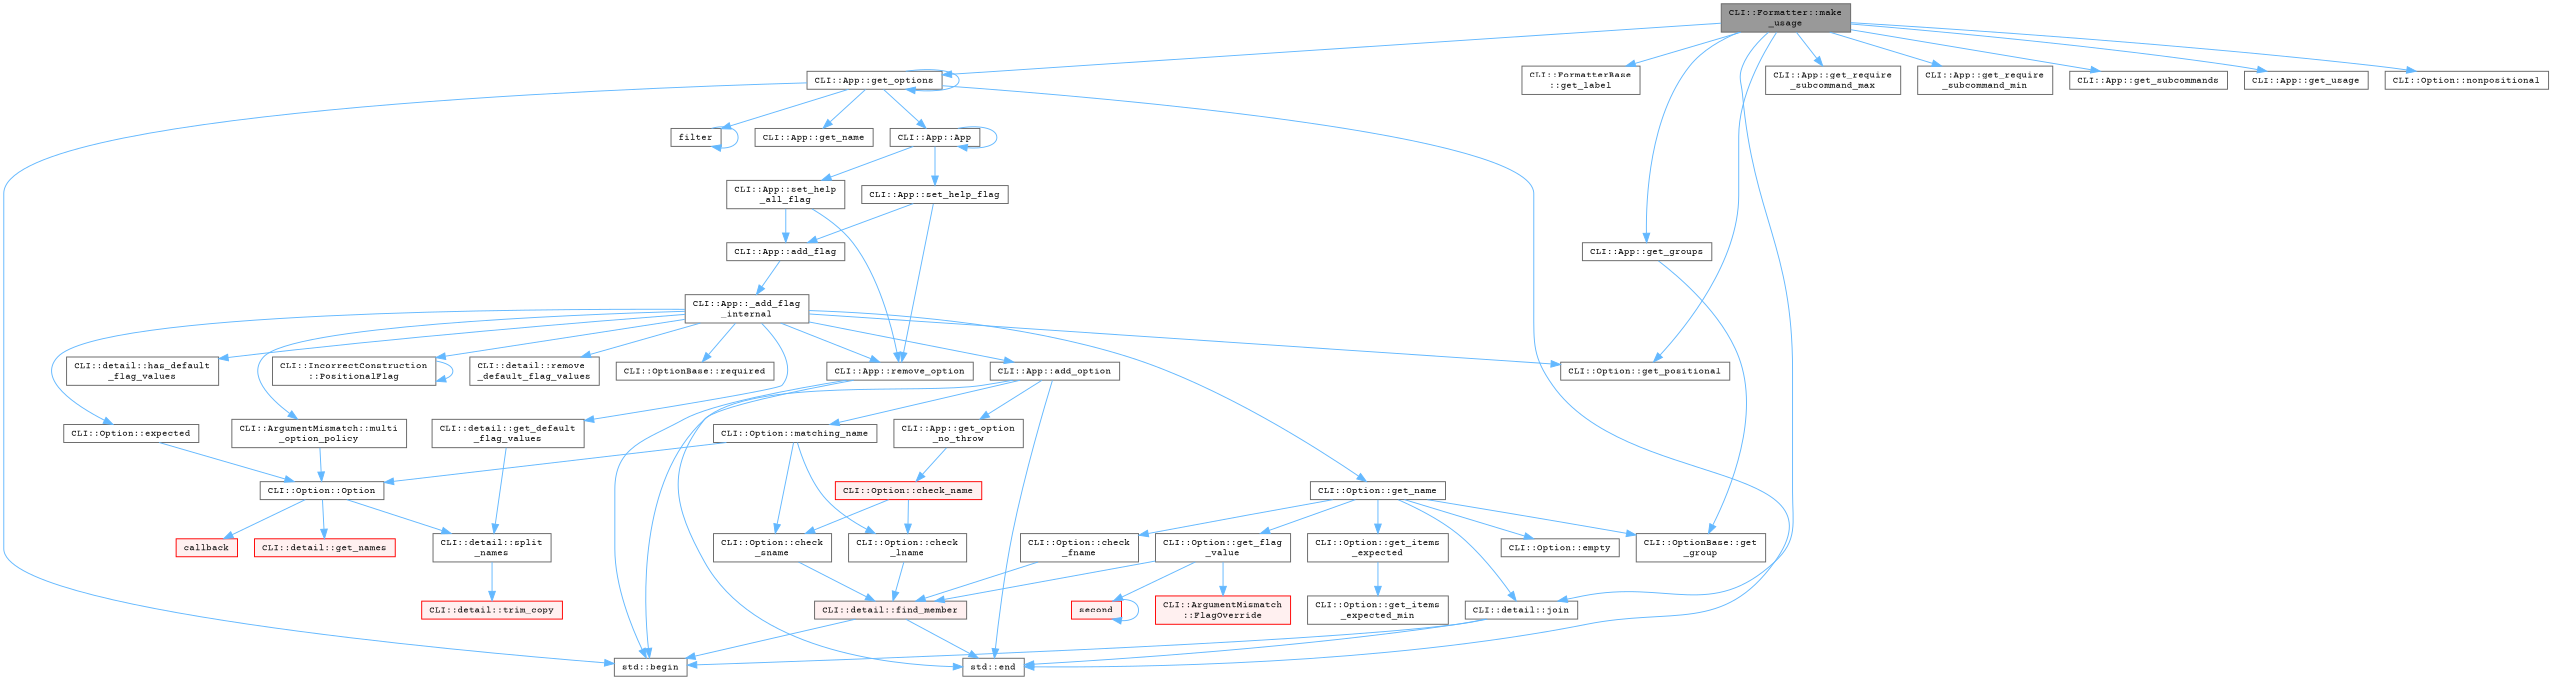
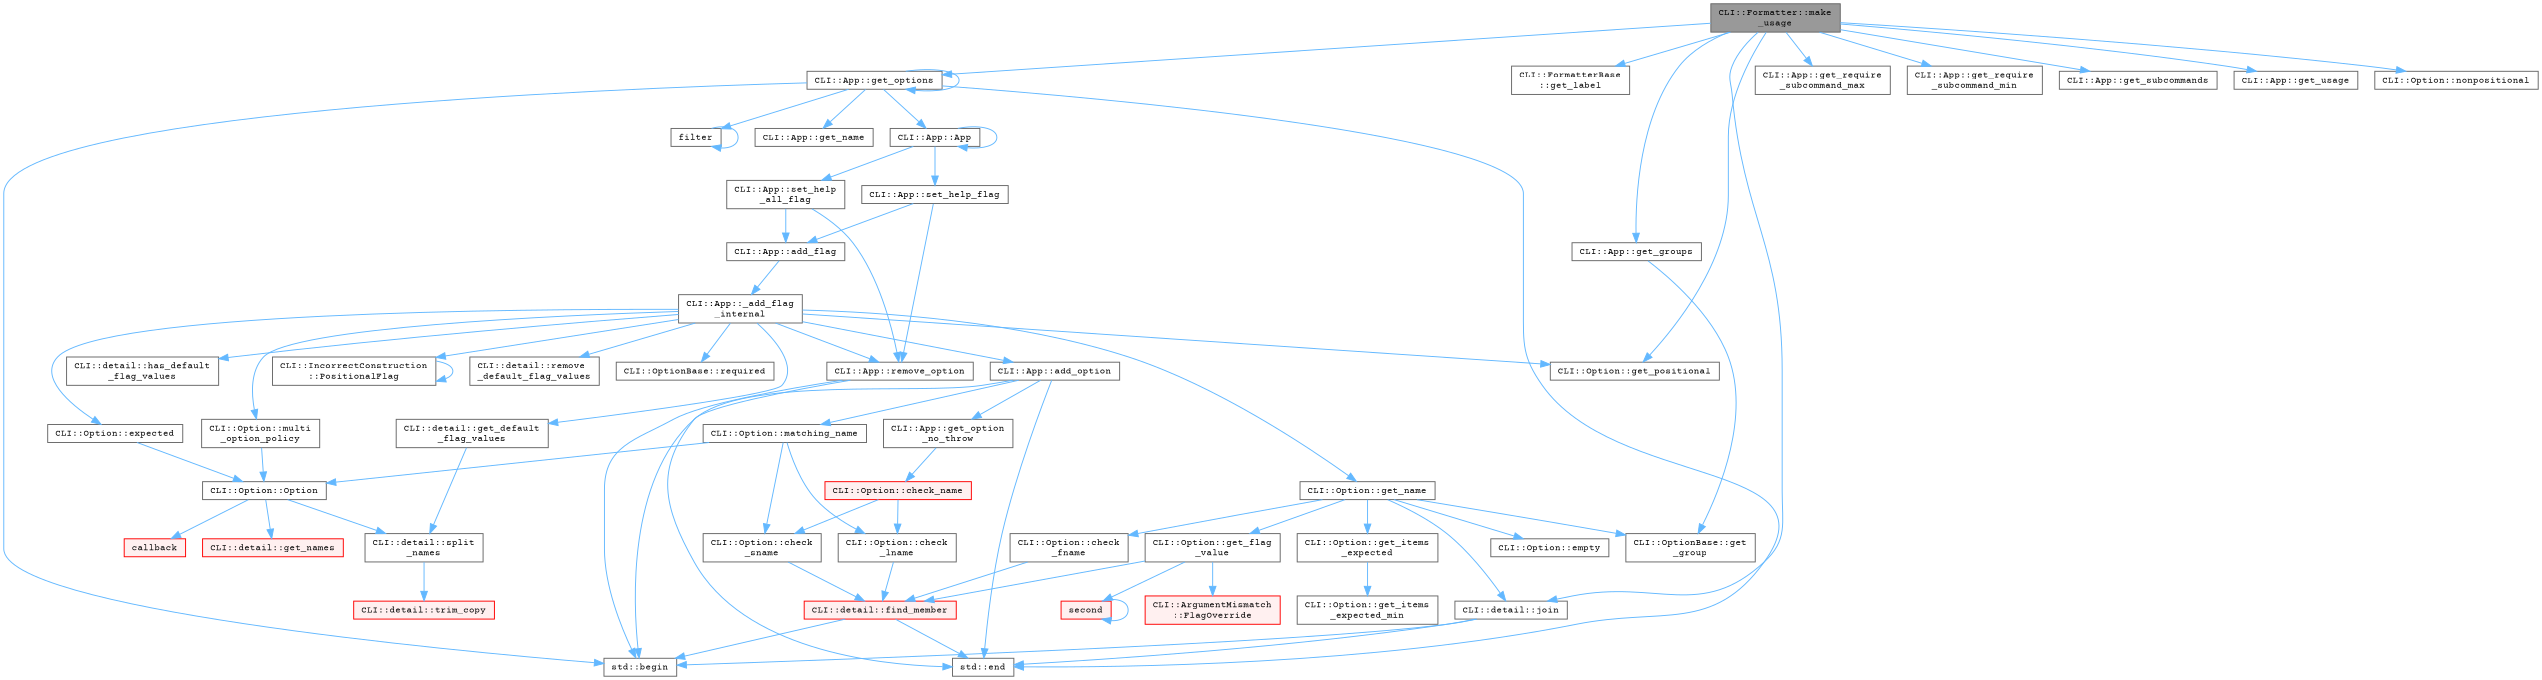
(319, 434) -> (261, 434)
(891, 610) -> (880, 610)
